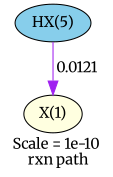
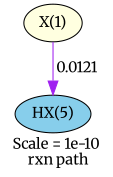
(53, 61) -> (53, 61)
